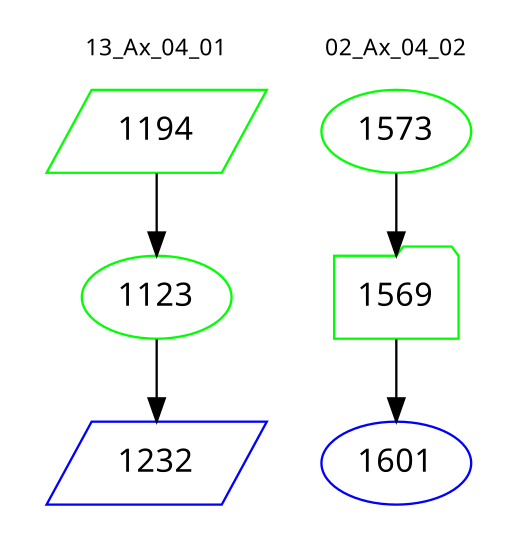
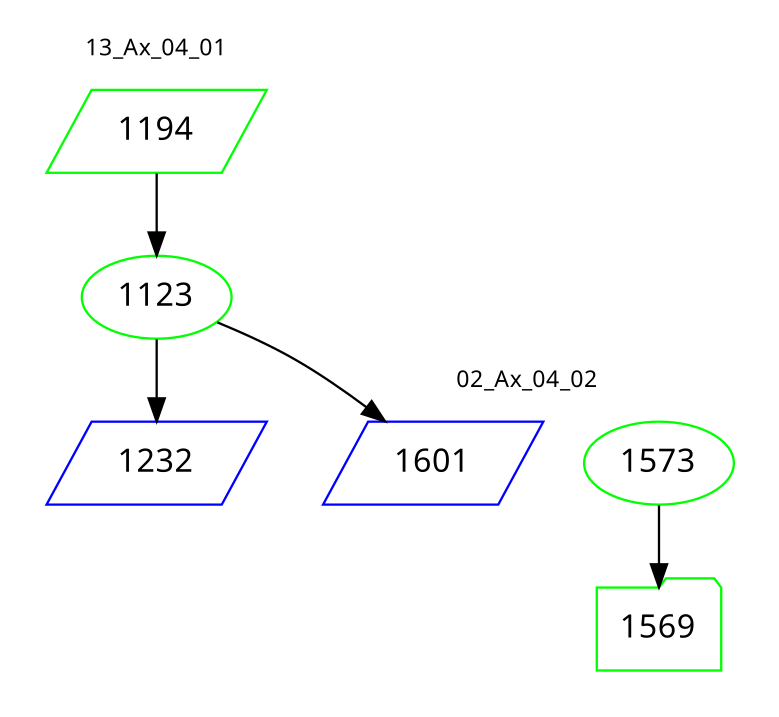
(396, 369) -> (268, 345)
(396, 463) -> (433, 463)
